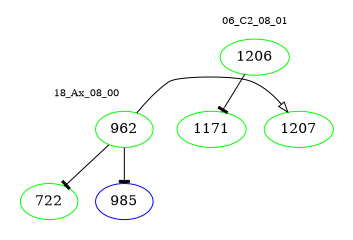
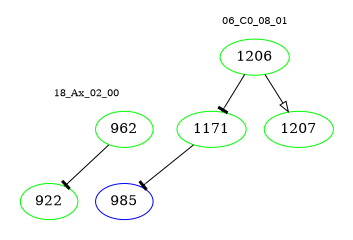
(255, 22) -> (255, 22)
(207, 77) -> (274, 89)
(87, 94) -> (87, 94)
(124, 163) -> (170, 164)
(49, 202) -> (49, 202)
